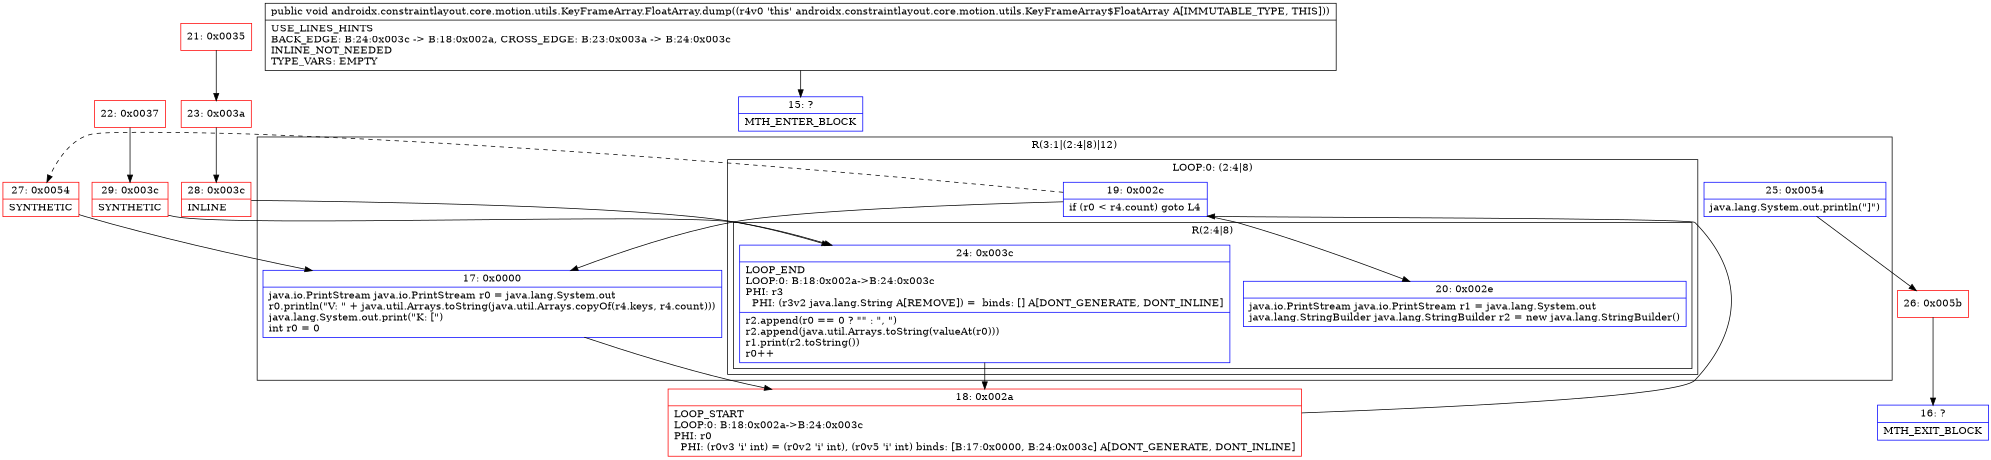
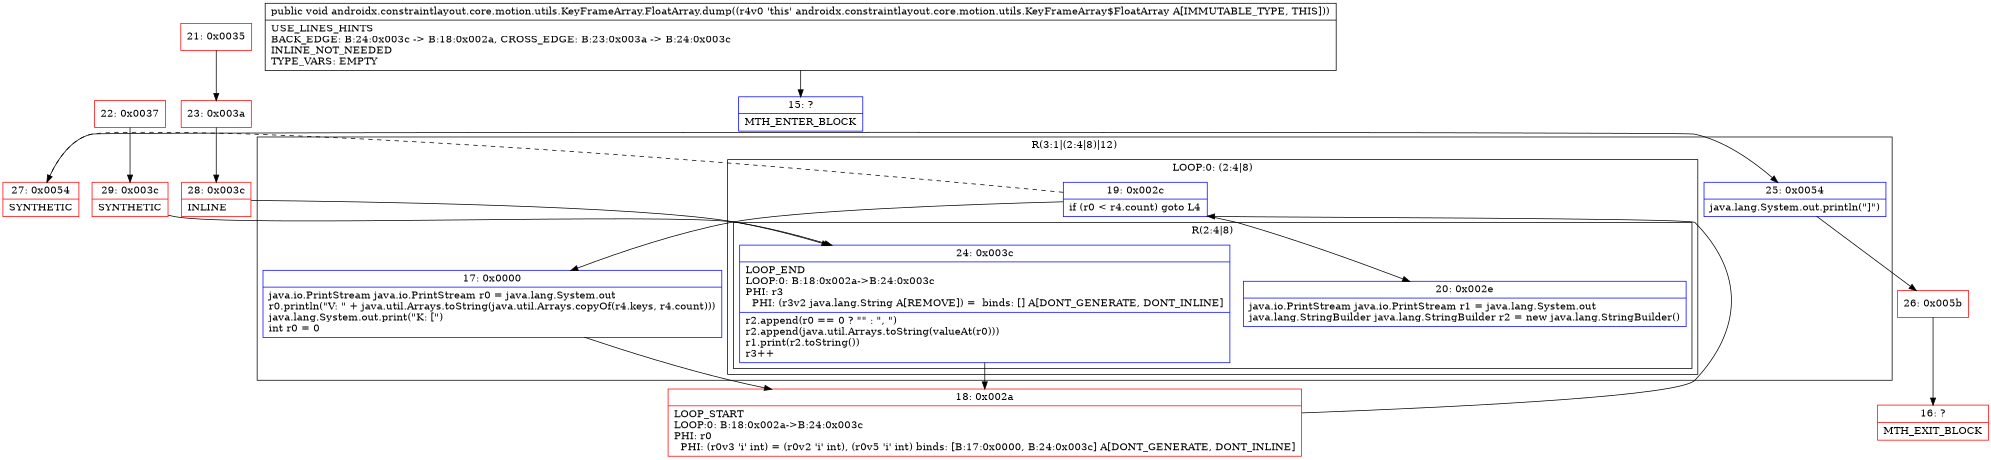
(191, 244) -> (904, 132)
(760, 354) -> (760, 354)
(1933, 423) -> (1933, 423)
